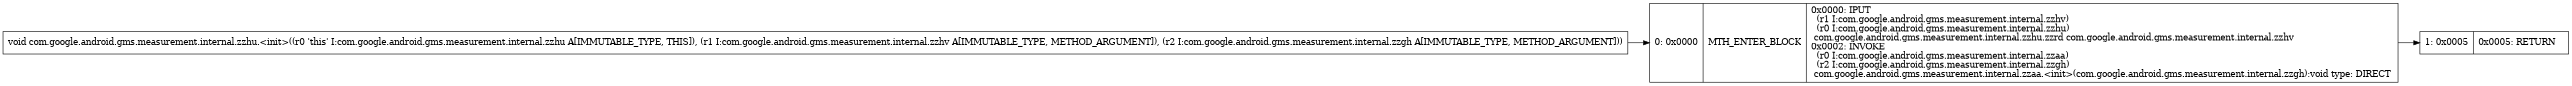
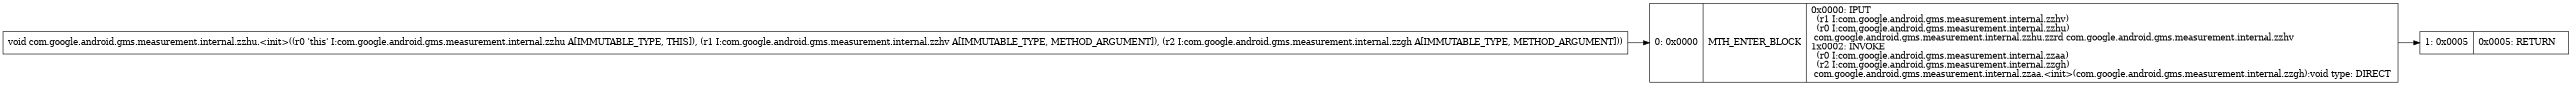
(1851, 47) -> (1851, 47)
